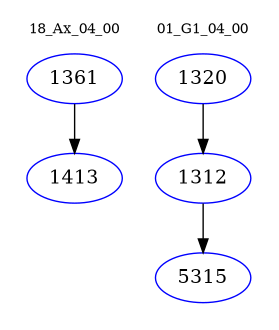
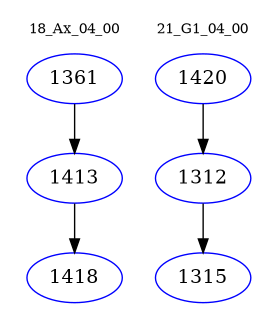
(203, 30) -> (203, 30)
(203, 79) -> (203, 79)
none -> (75, 278)
(203, 278) -> (203, 278)
